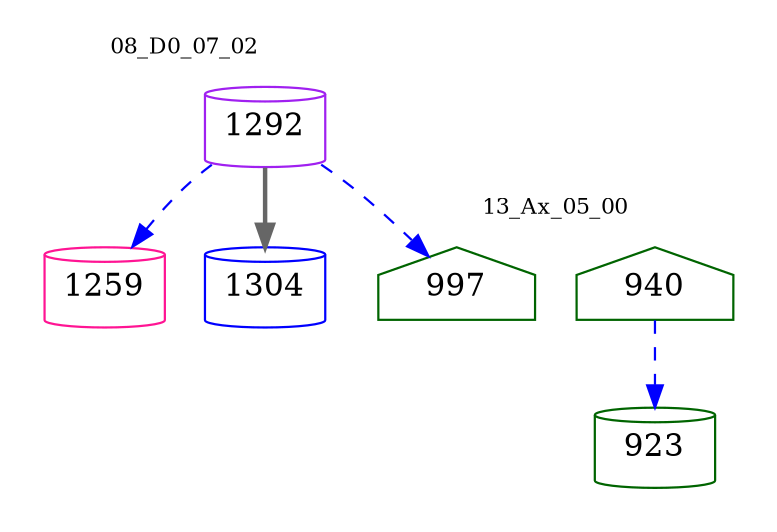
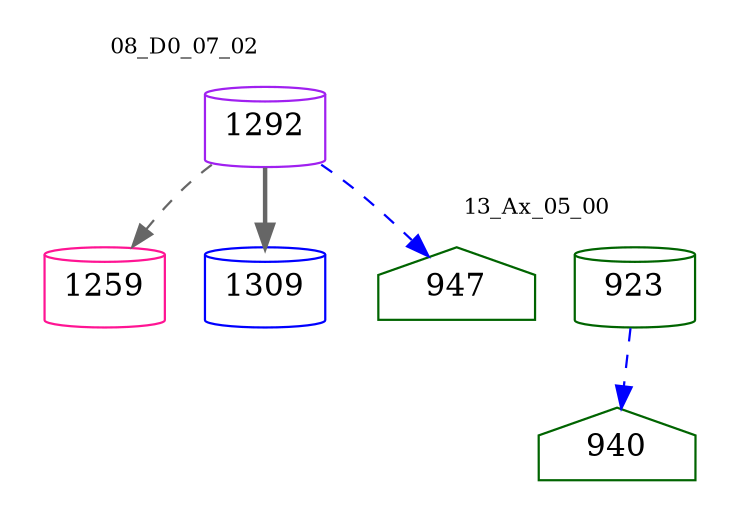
(177, 195) -> (177, 195)
(265, 287) -> (265, 287)
(457, 287) -> (457, 287)
(655, 353) -> (627, 357)
